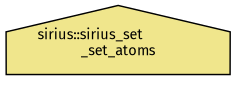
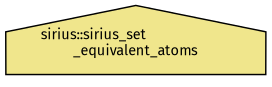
(118, 44) -> (136, 44)
